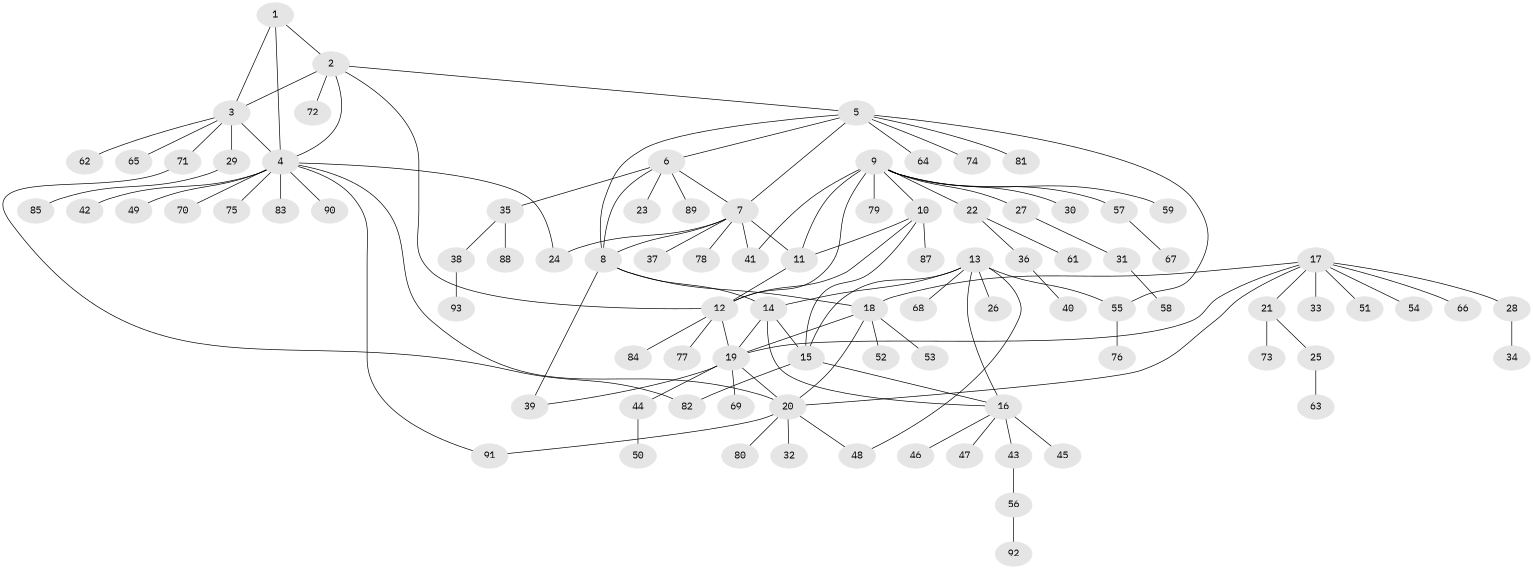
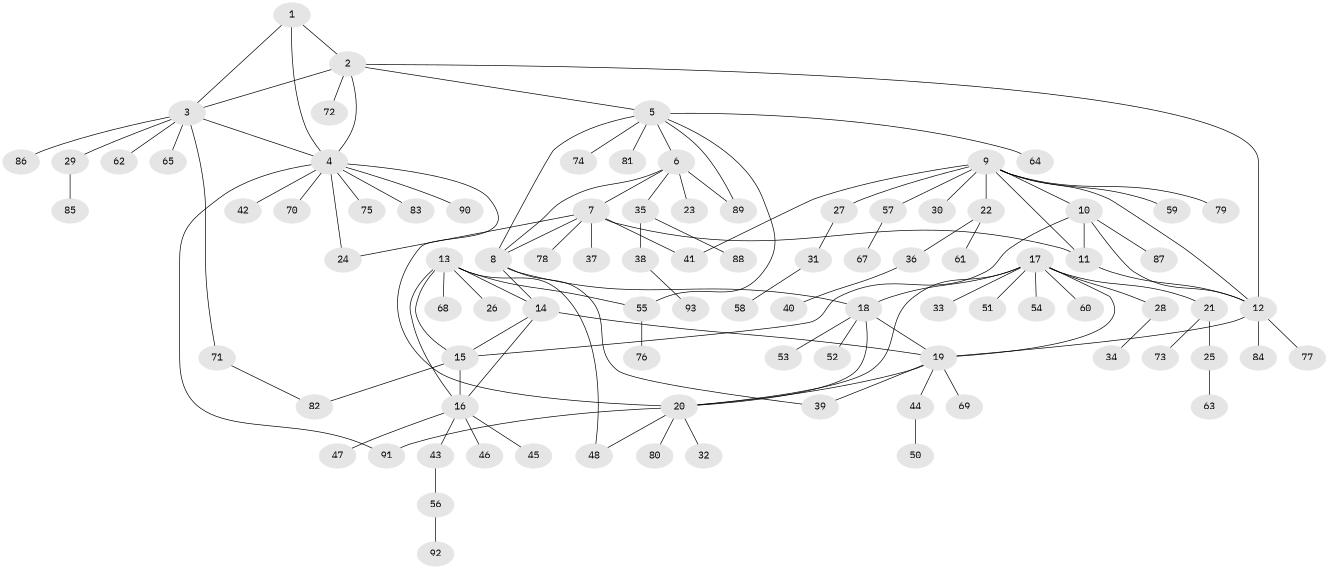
none -> (21, 162)
(798, 162) -> (705, 155)
(134, 211) -> none
(1463, 309) -> (1085, 309)
